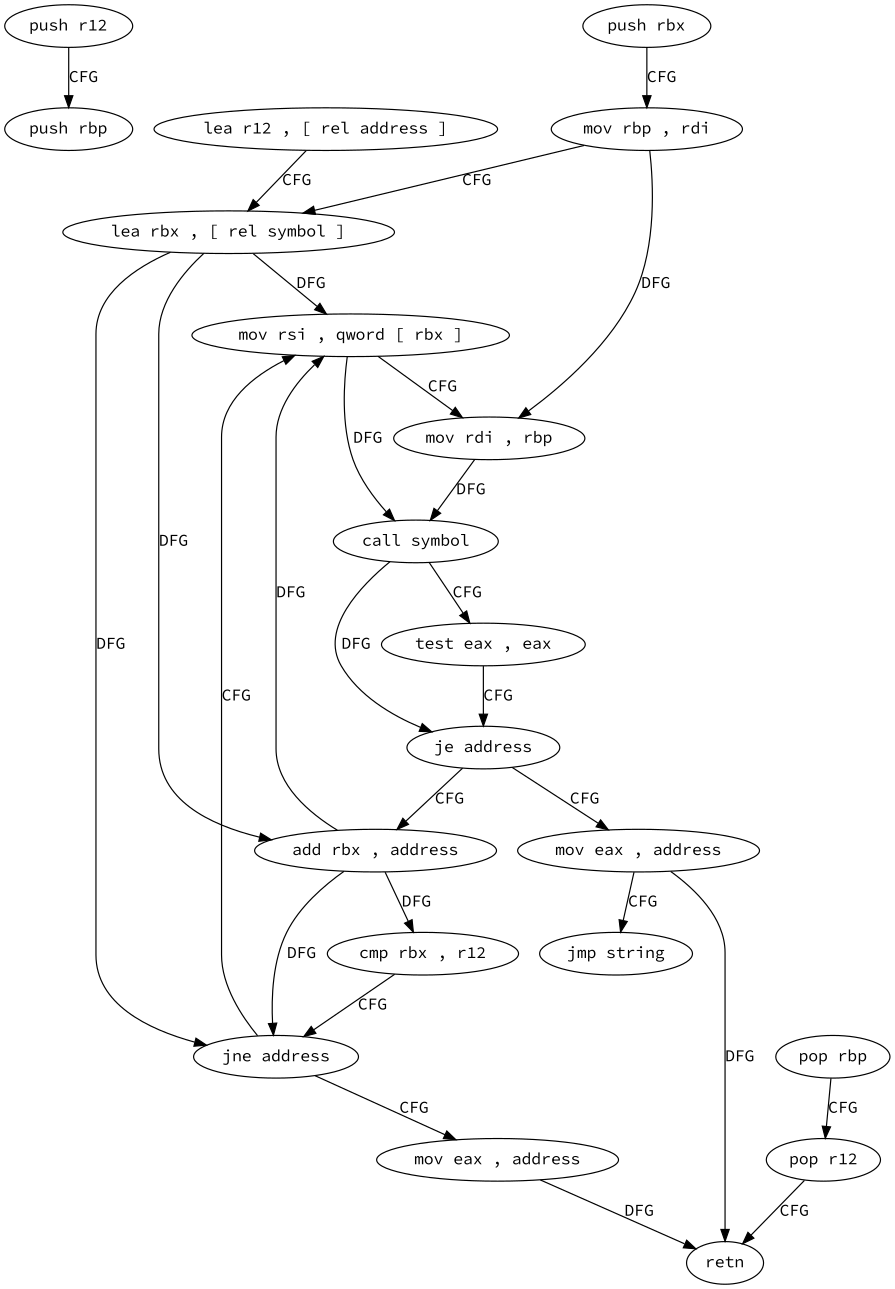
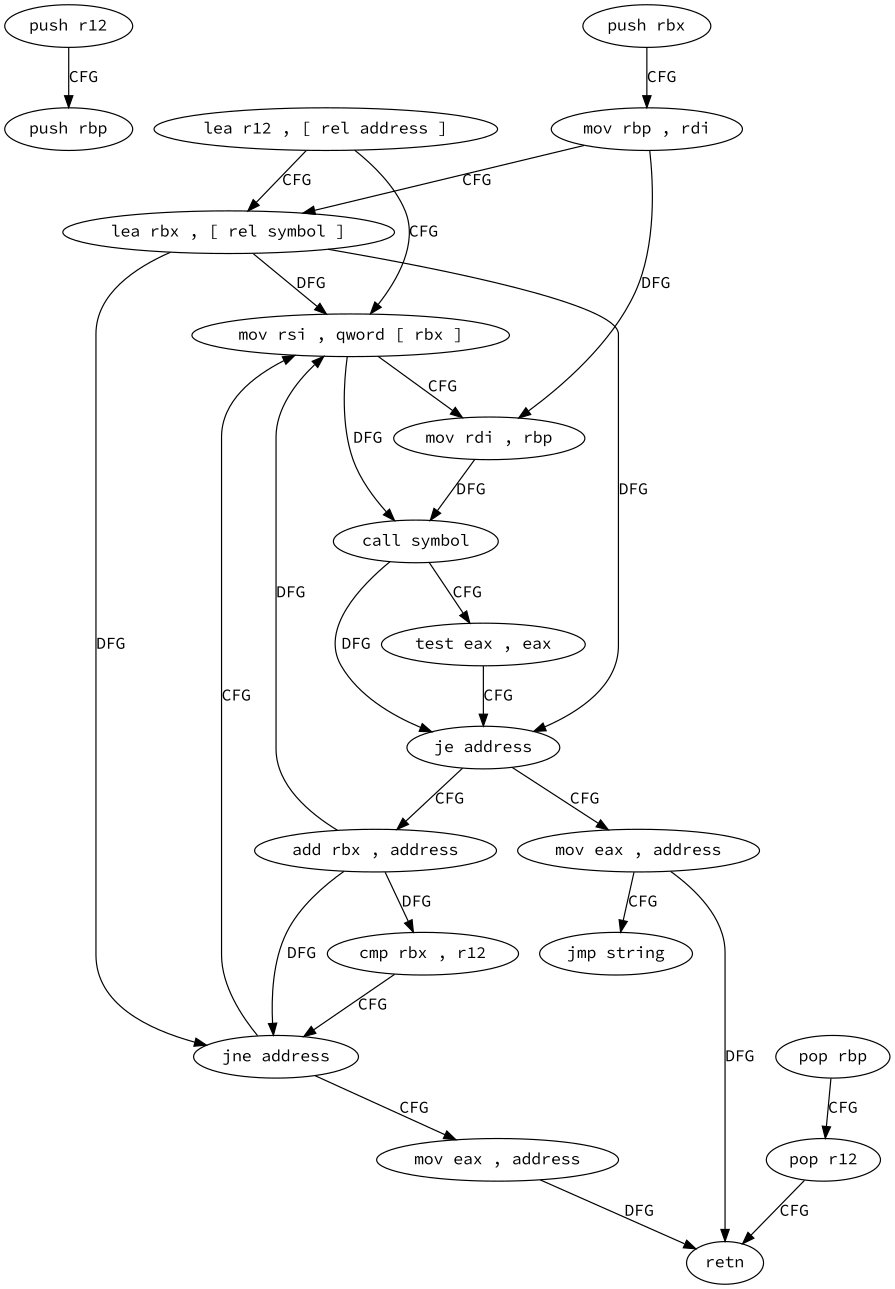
none -> (408, 222)
(159, 566) -> (618, 394)
